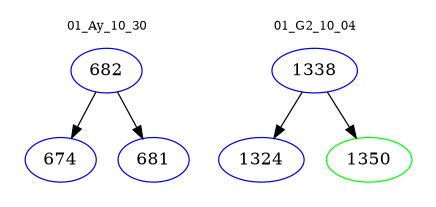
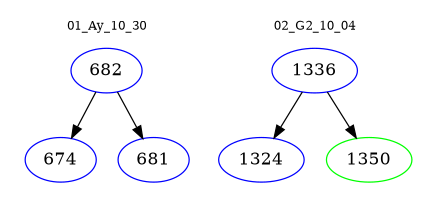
(315, 27) -> (315, 27)
(315, 71) -> (315, 71)
